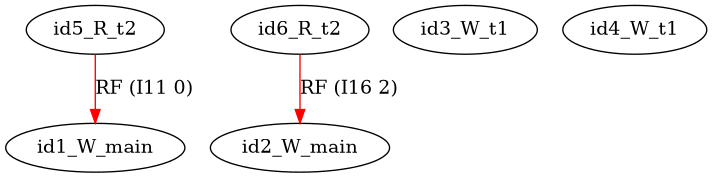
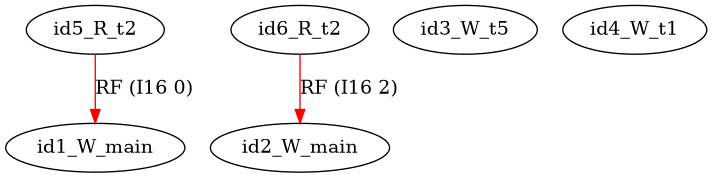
(465, 30) -> (465, 30)
(145, 89) -> (145, 89)
